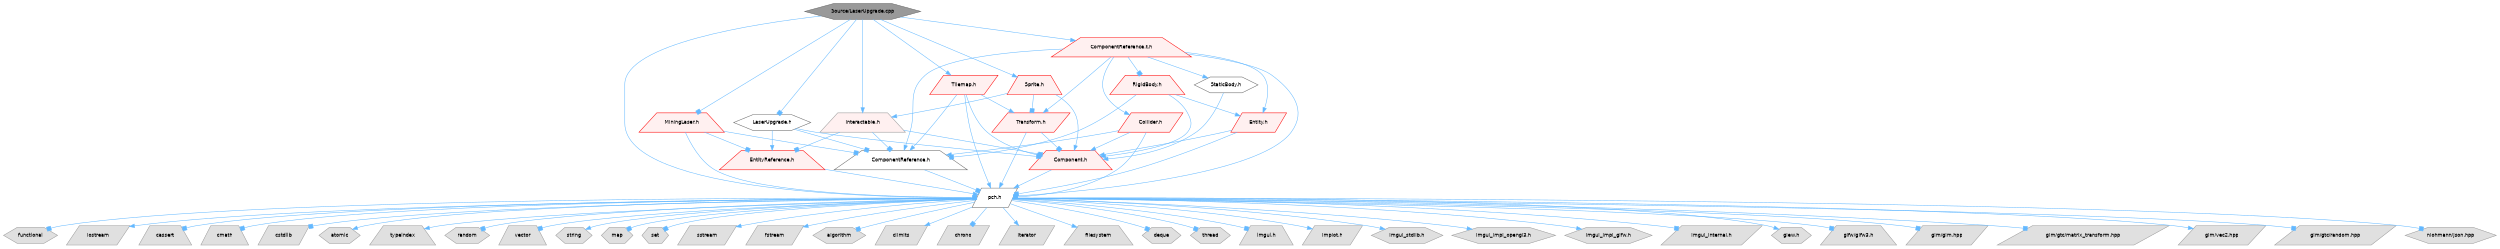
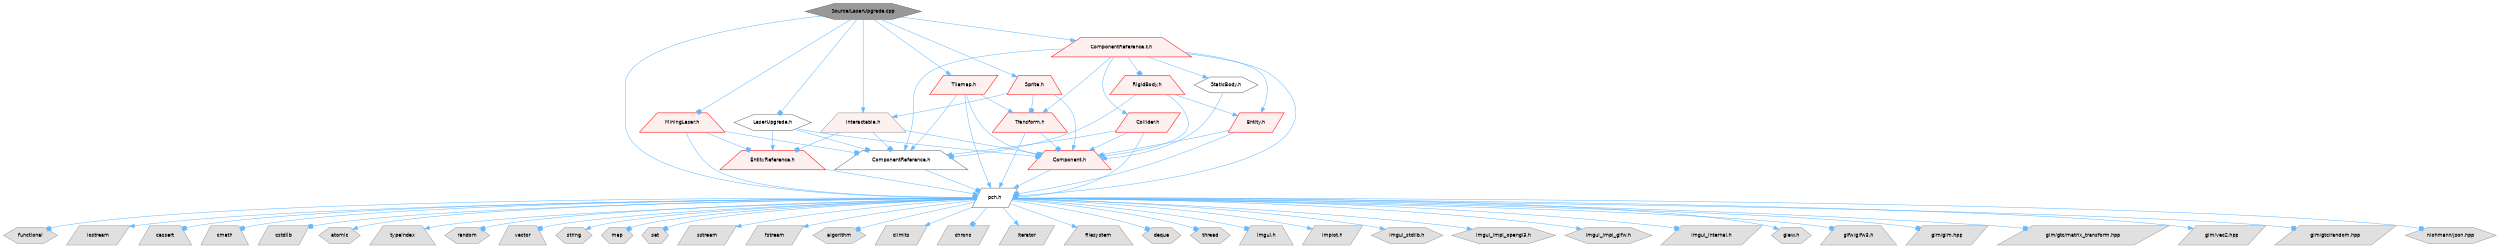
(1031, 123) -> (1030, 123)
